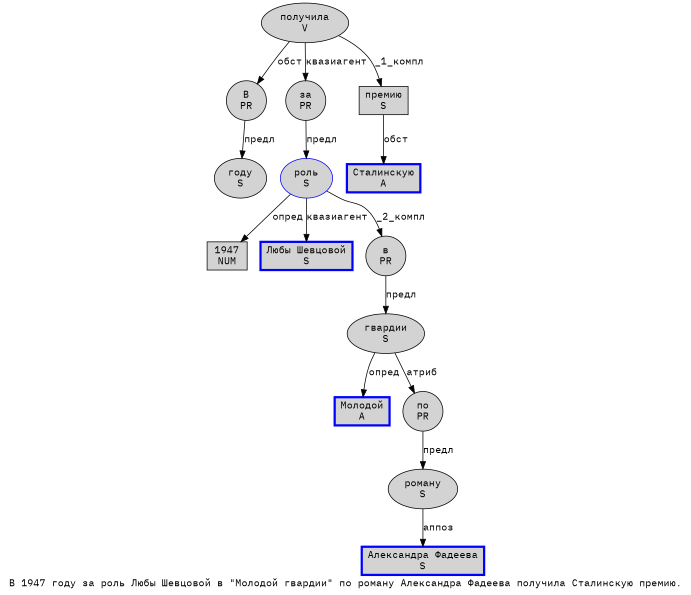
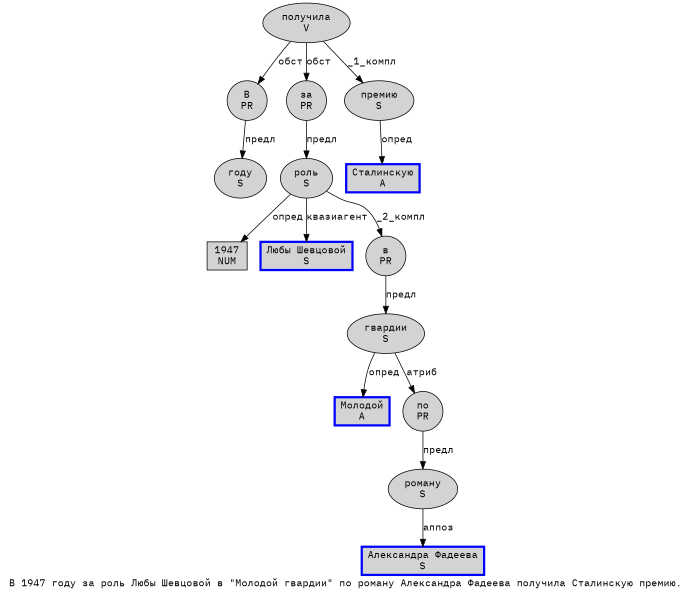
(337, 62) -> (319, 62)
(384, 101) -> (379, 101)
(396, 139) -> (397, 139)
(306, 178) -> (306, 178)
